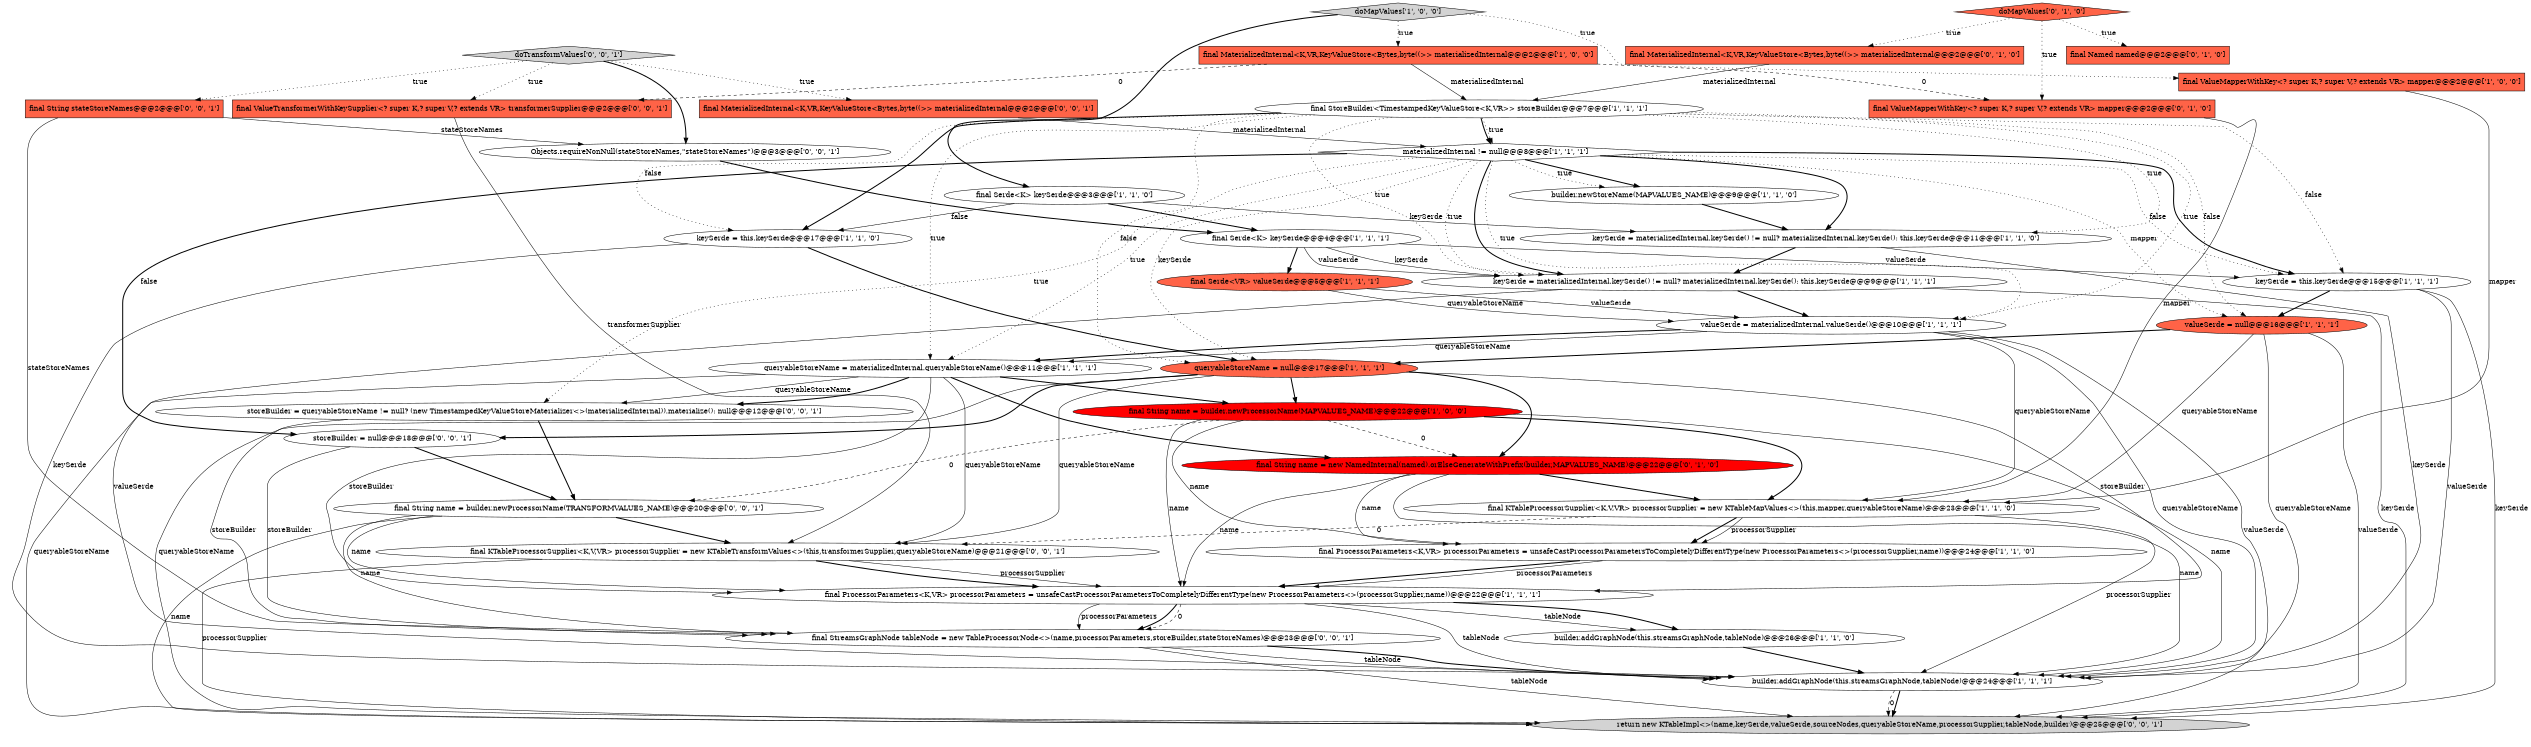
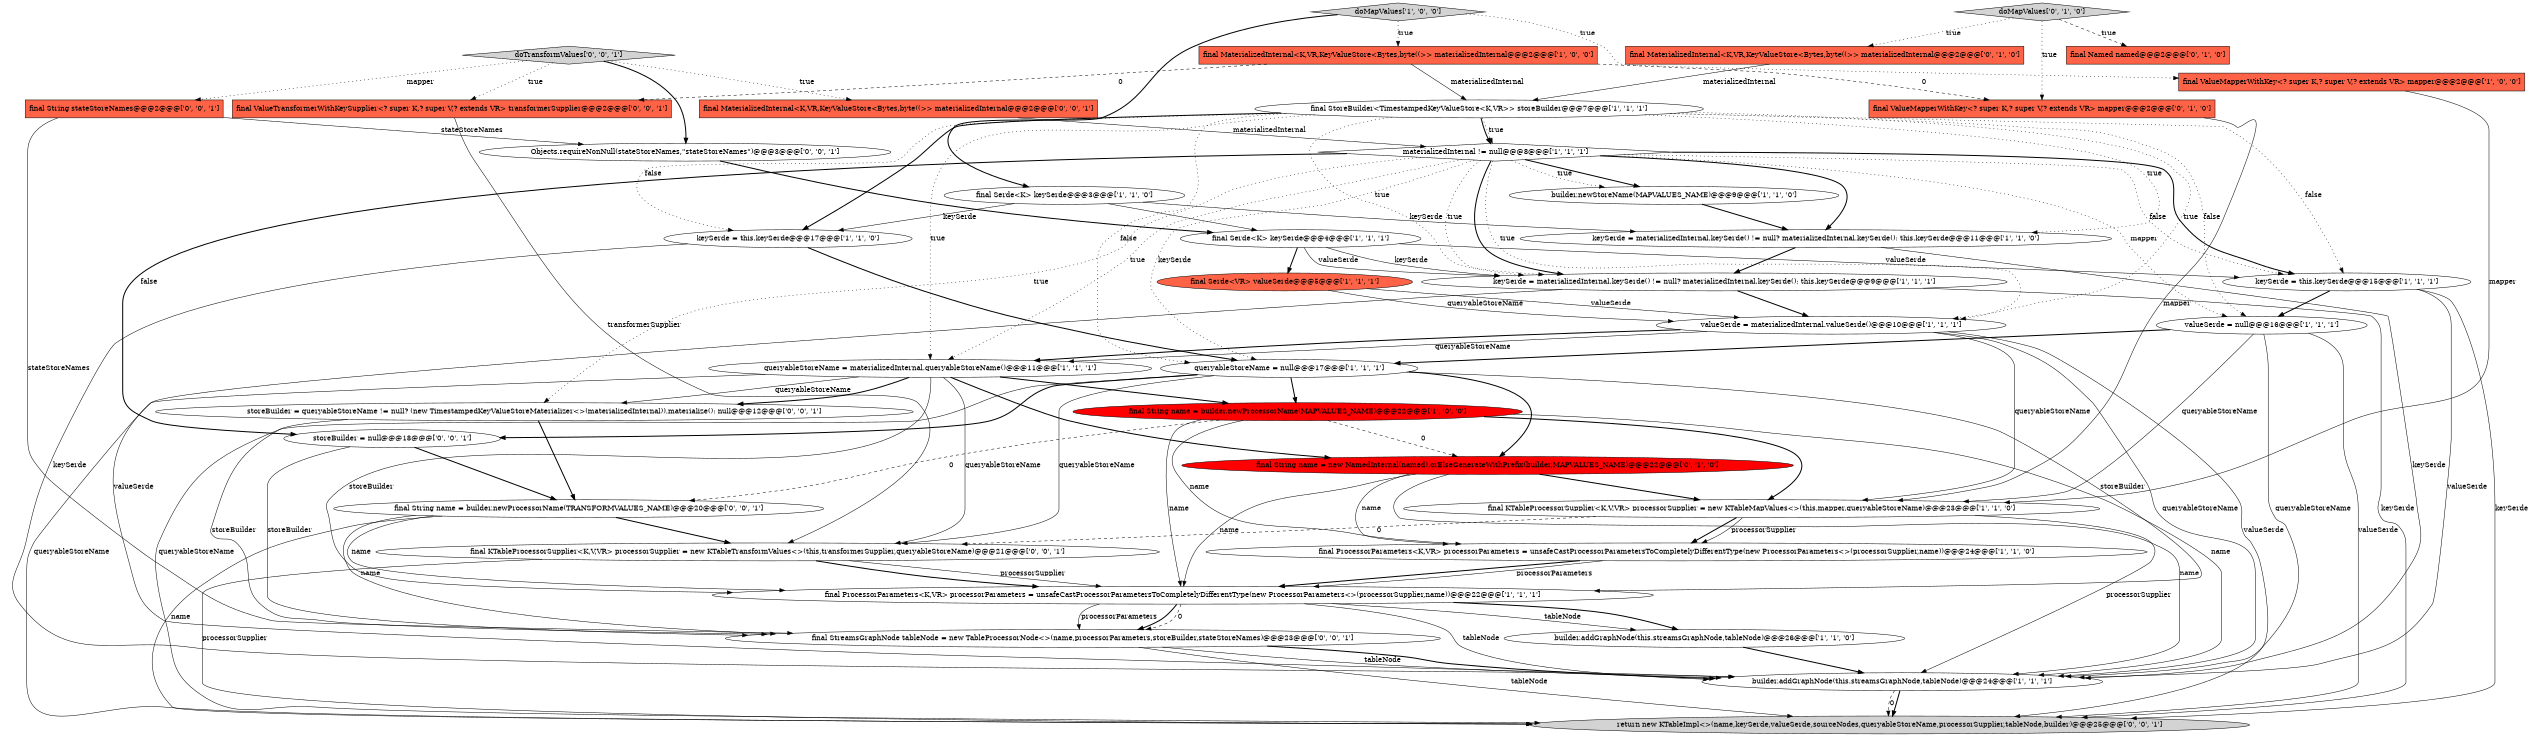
(2042, 12) -> (2042, 12)
(2090, 32) -> (2090, 32)
(420, 82) -> (420, 82)
(960, 217) -> (960, 217)
(1180, 217) -> (1180, 217)
(2262, 325) -> (2262, 325)
(1289, 368) -> (1289, 368)
